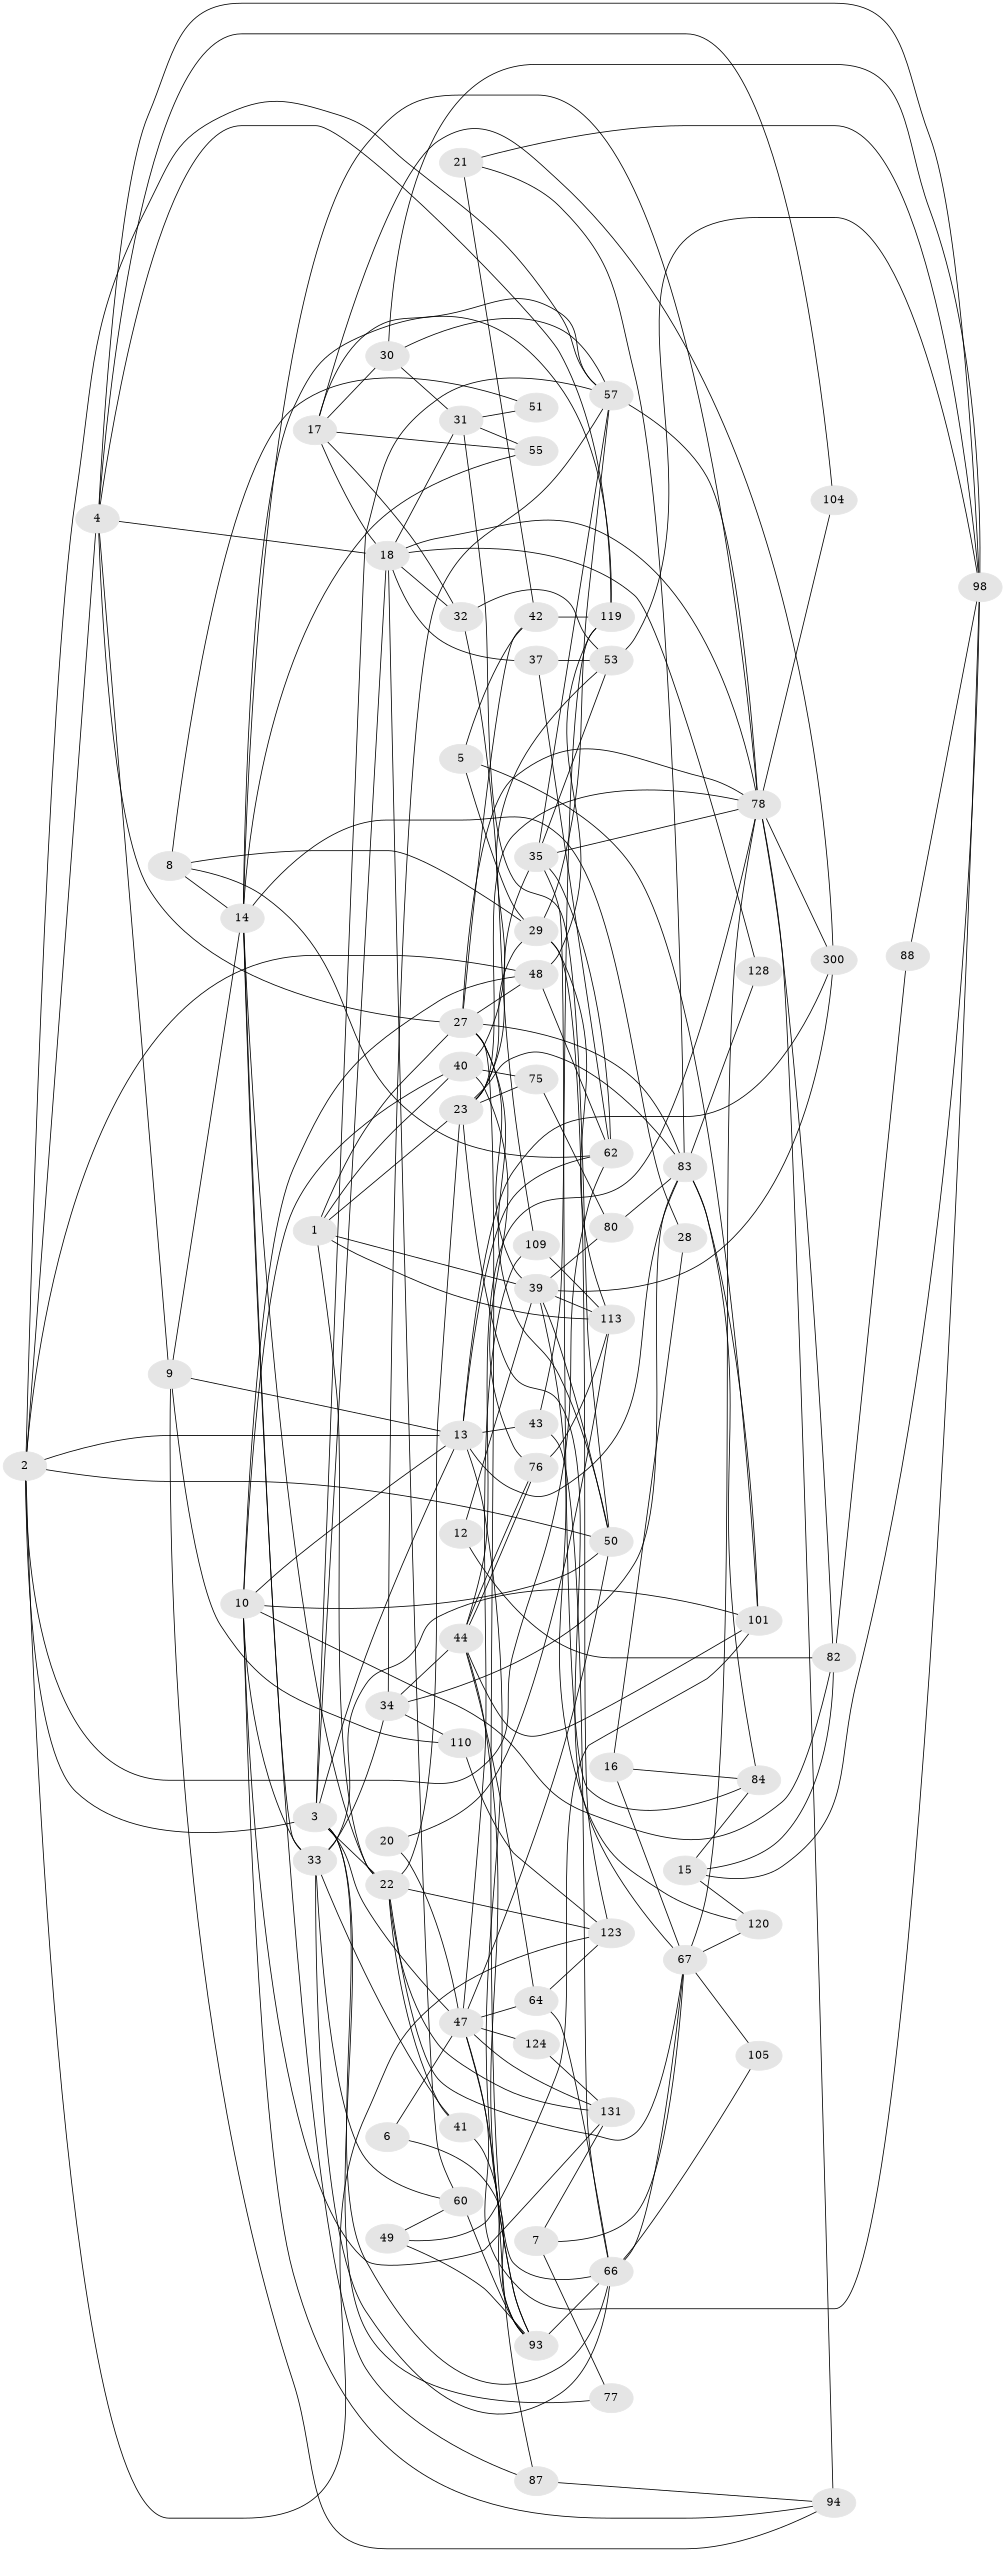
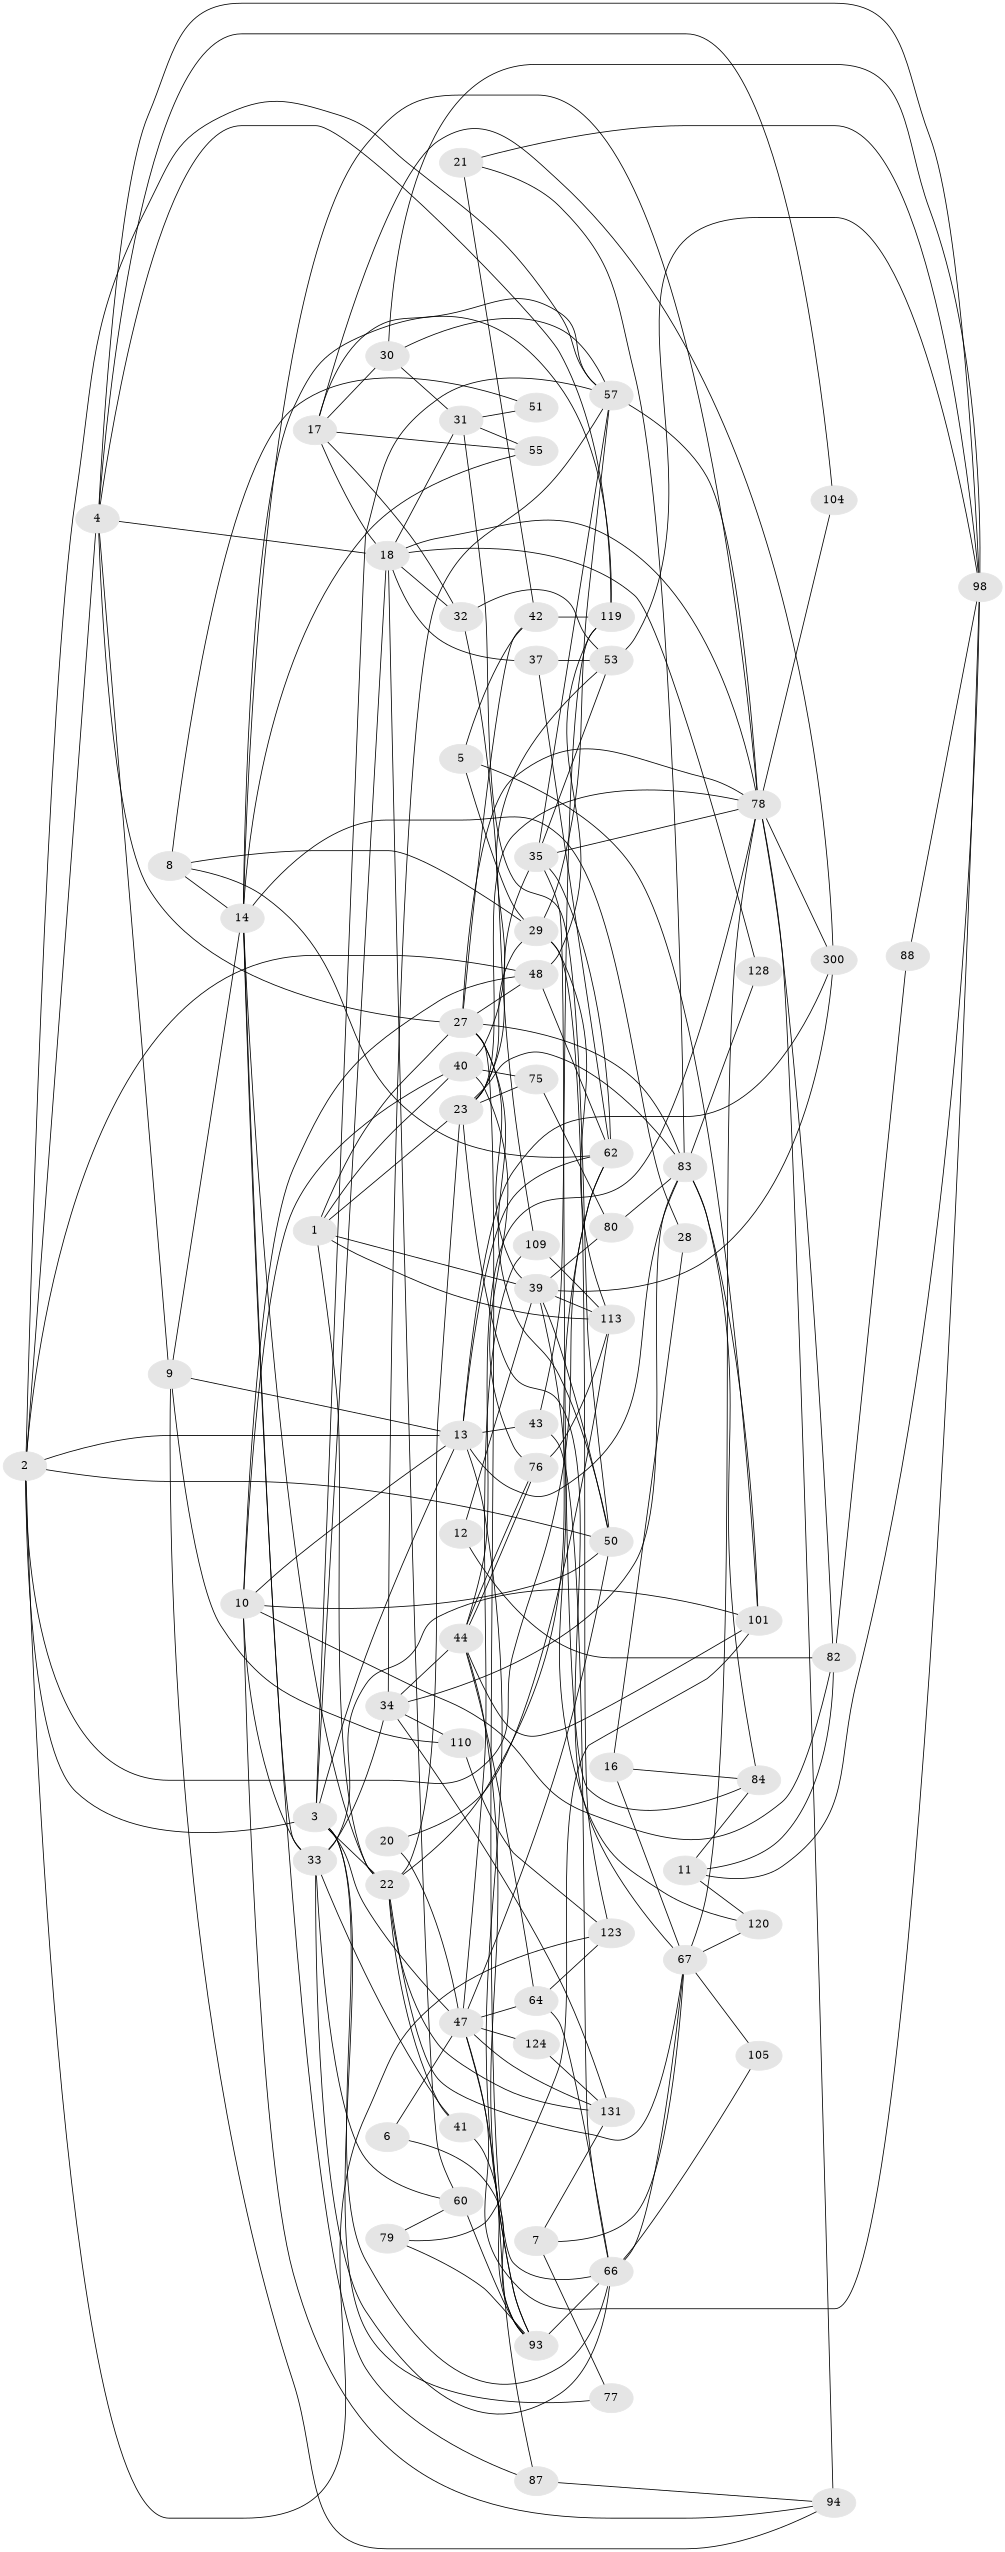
(685, 1870) -> (685, 1870)
(485, 1906) -> (563, 1543)
(293, 2092) -> (505, 1882)
(387, 2239) -> (387, 2239)
